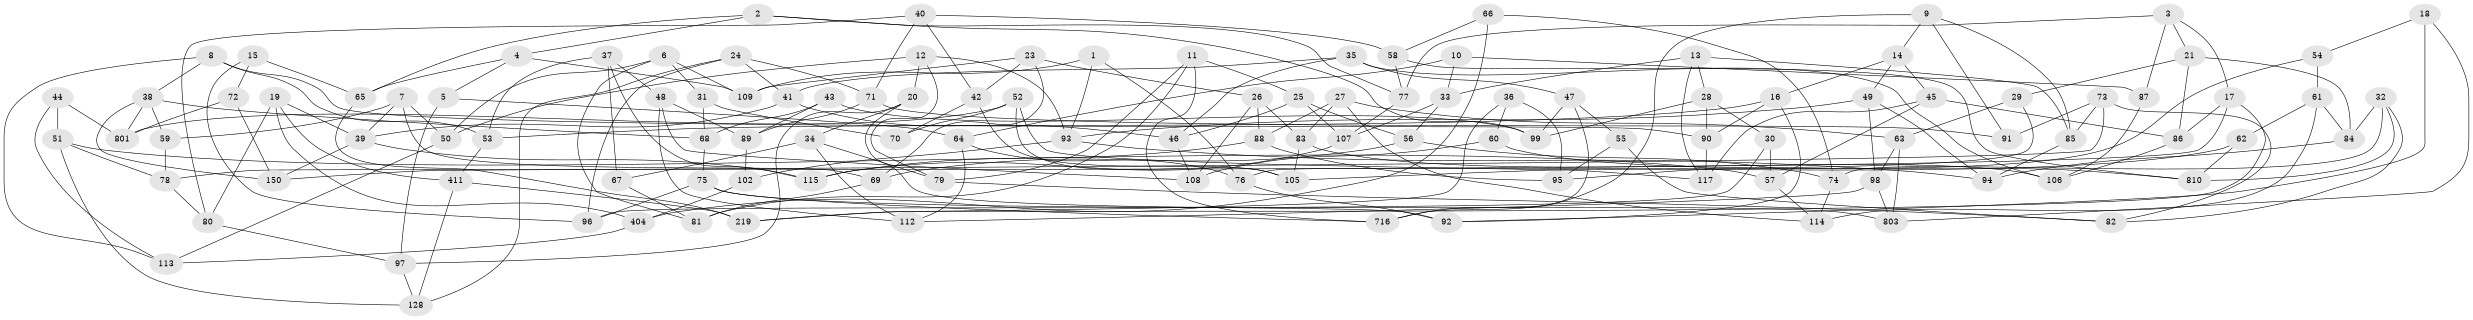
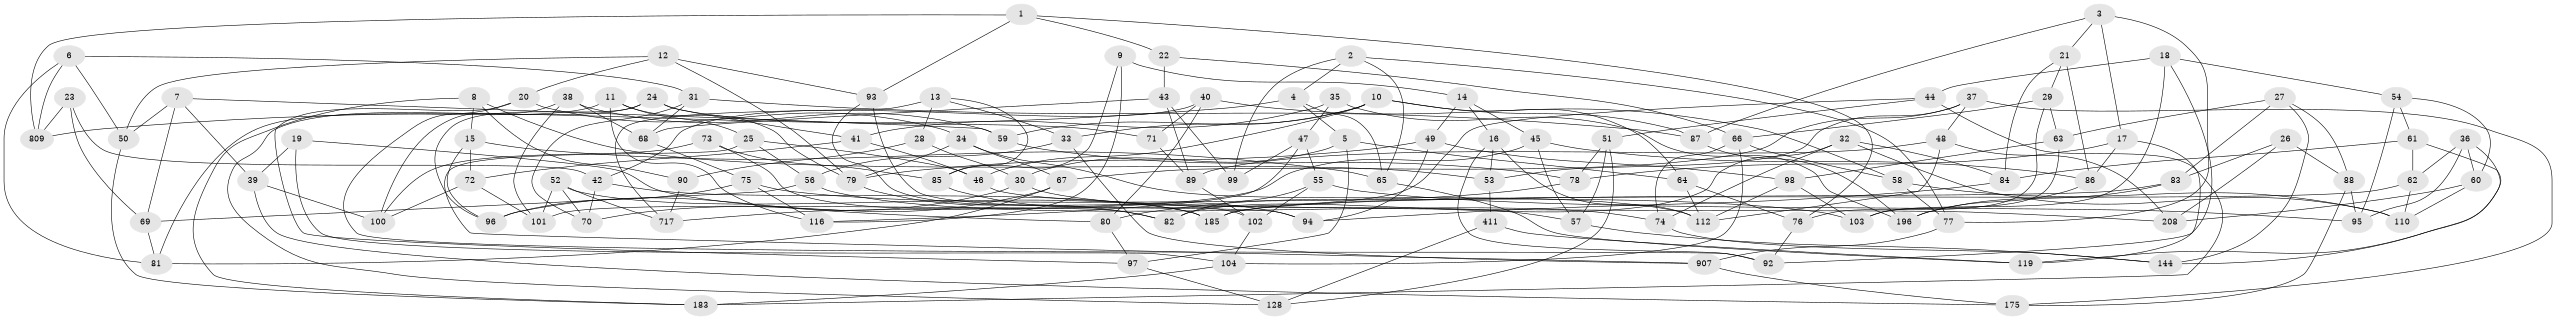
none -> (1164, 56)
none -> (2051, 72)
(178, 78) -> (472, 122)
(1143, 79) -> none
(1249, 82) -> (1189, 147)
(745, 98) -> (37, 139)
none -> (1220, 113)
none -> (2472, 116)
(1743, 117) -> (1540, 183)
(1621, 118) -> none
(1332, 120) -> (1251, 158)
none -> (1157, 122)
none -> (1886, 122)
(587, 126) -> (627, 161)
(122, 139) -> (539, 222)
(1344, 139) -> (1704, 264)
(2007, 139) -> none
(337, 158) -> none
none -> (1183, 160)
none -> (2439, 160)
(274, 181) -> (378, 222)
(811, 181) -> (2012, 306)
(1193, 181) -> (2170, 222)
(1292, 181) -> (1212, 222)
(1706, 181) -> (667, 222)
(2055, 181) -> (1904, 222)
(2194, 181) -> (2402, 222)
none -> (1287, 202)
none -> (827, 210)
(638, 222) -> (1229, 264)
(744, 222) -> (2026, 264)
(1383, 222) -> (817, 222)
(1817, 222) -> (2166, 264)
(1891, 222) -> (1857, 222)
(166, 264) -> (701, 306)
